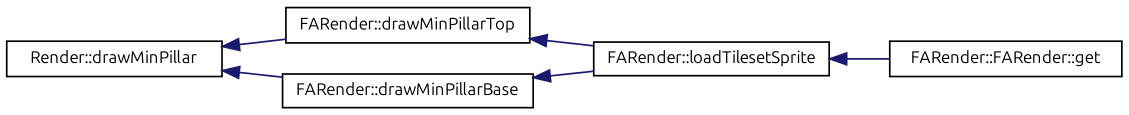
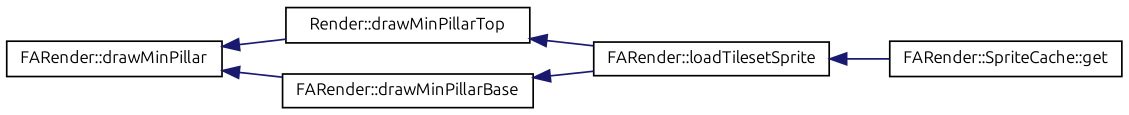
(408, 25) -> (408, 25)
(114, 59) -> (114, 59)
(1006, 59) -> (1006, 59)
